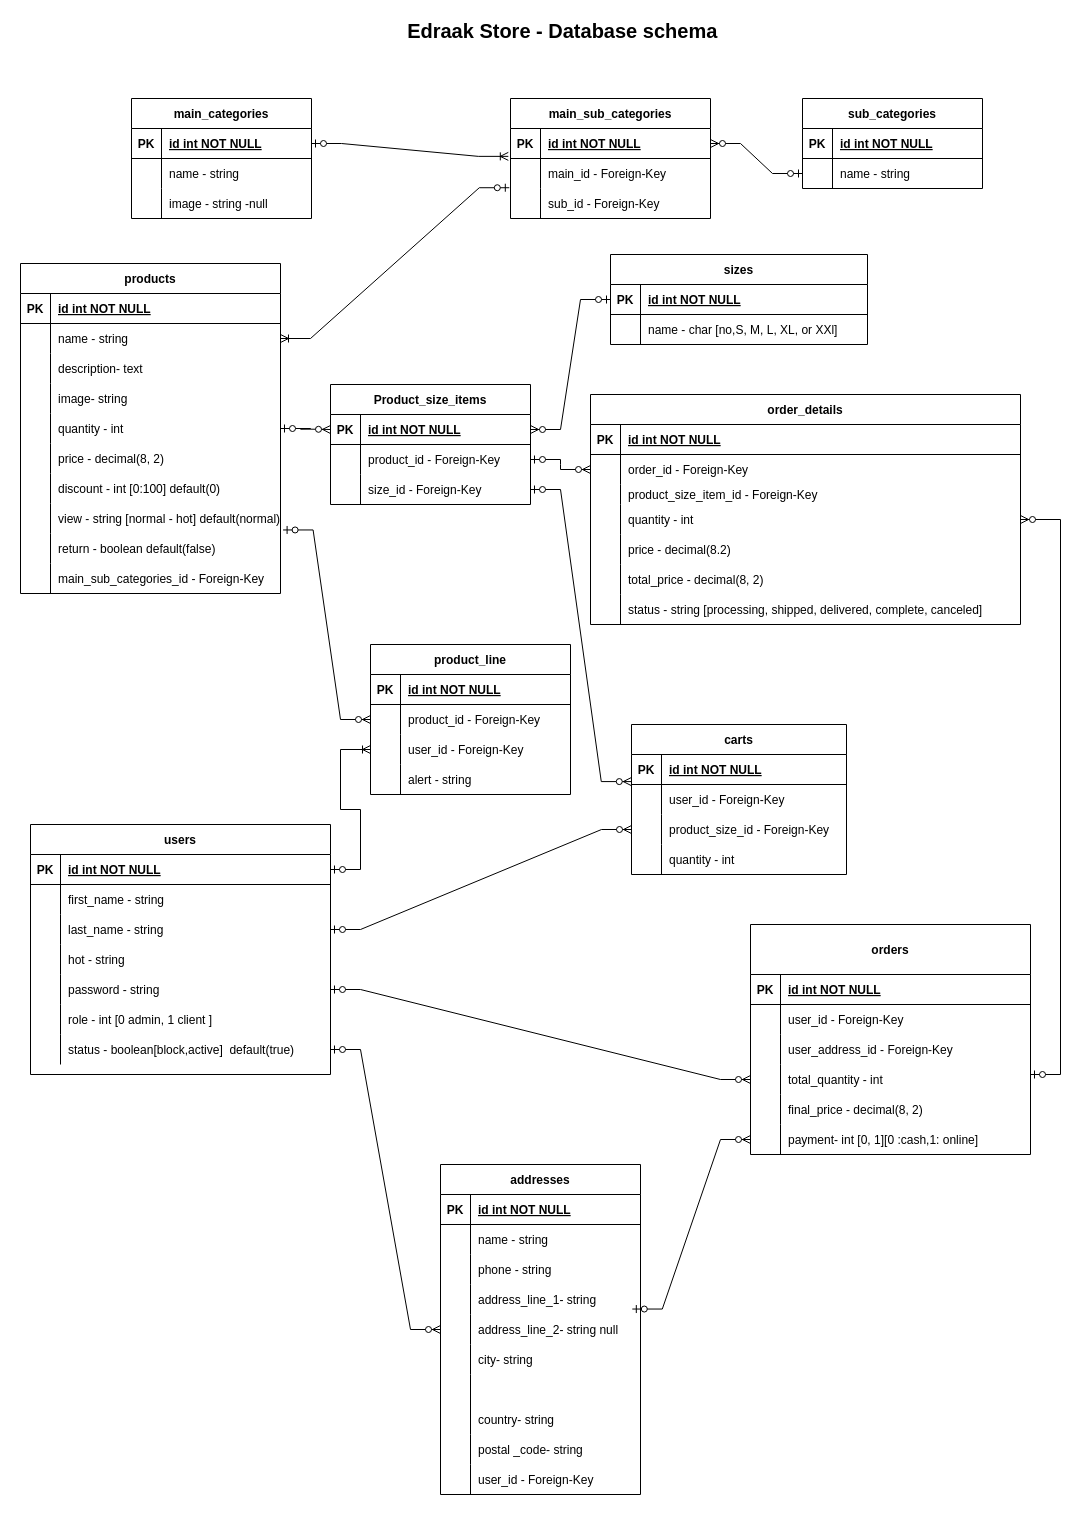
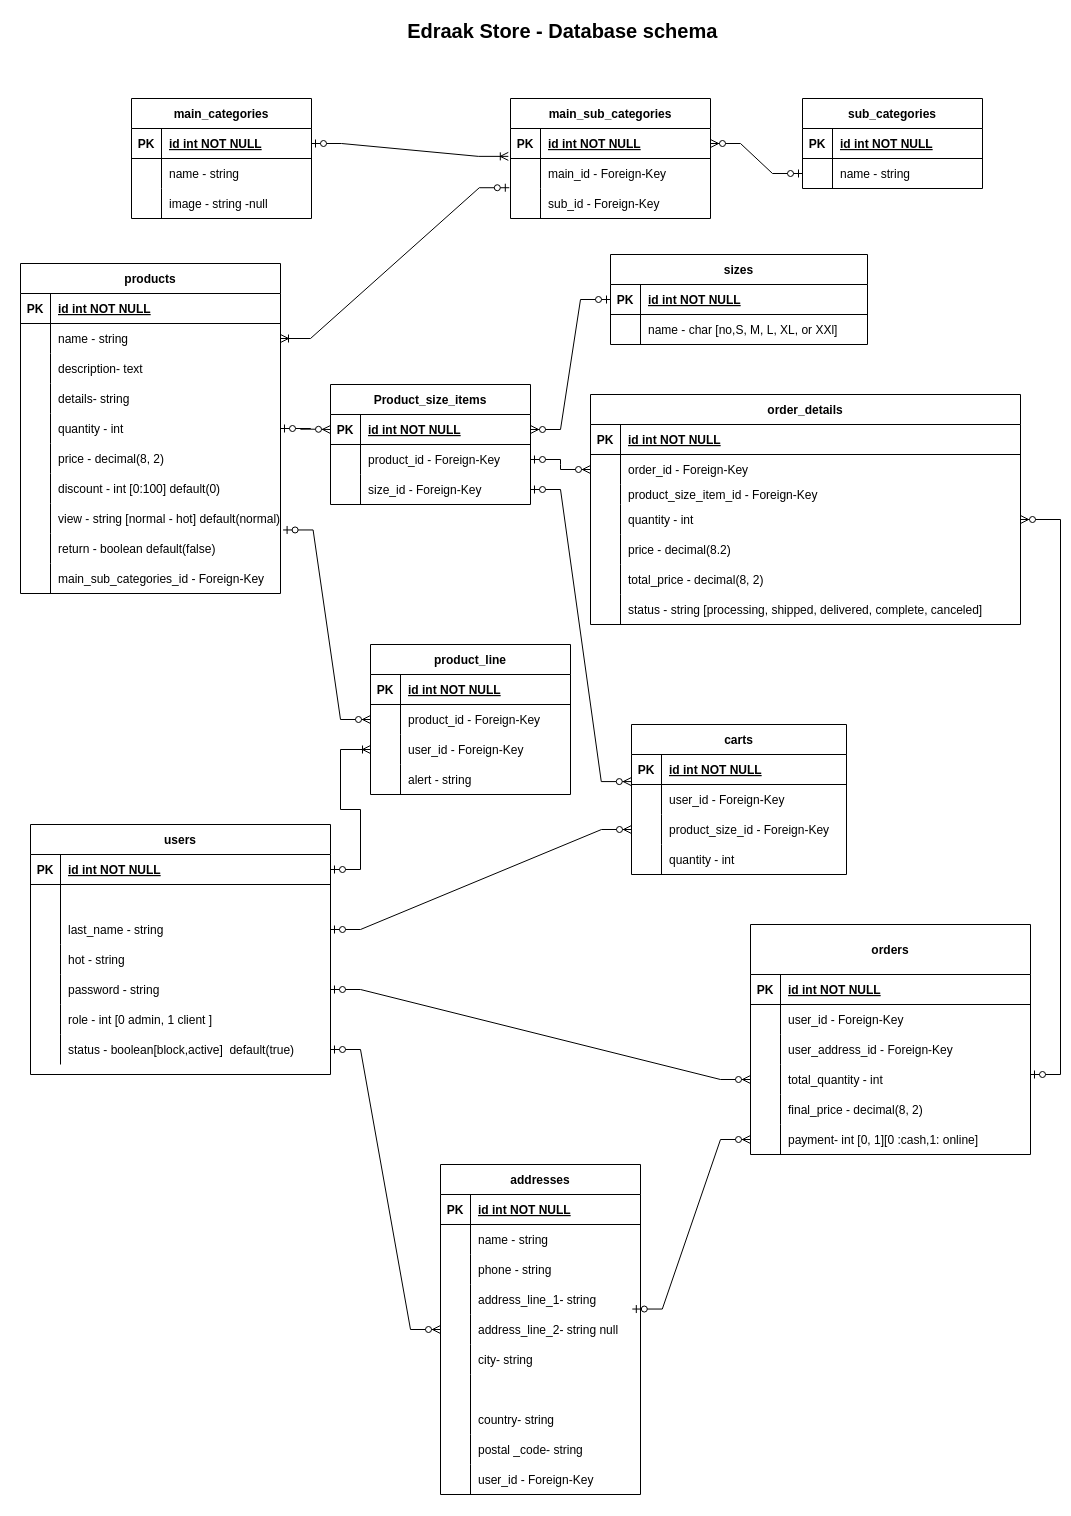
(97, 399) -> (102, 399)
(196, 900) -> none
